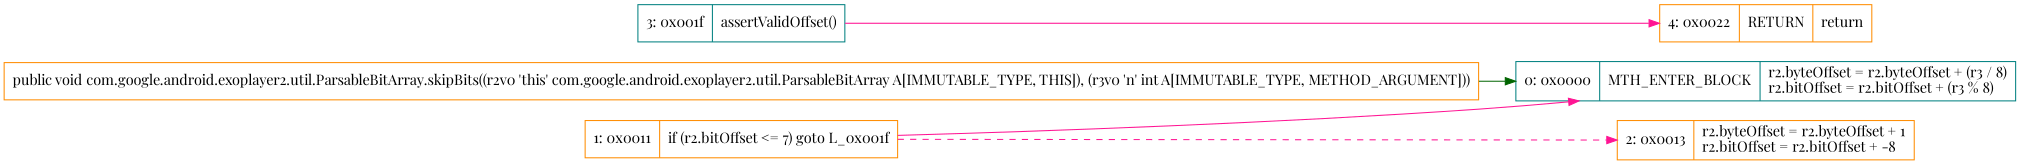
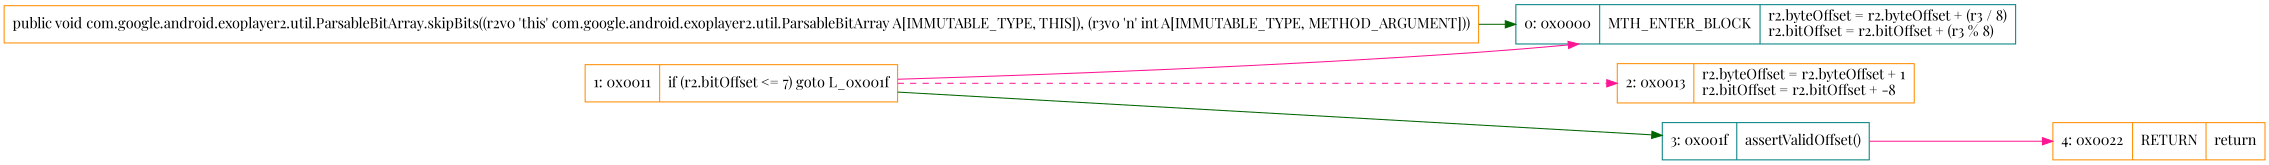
none -> (1275, 113)
